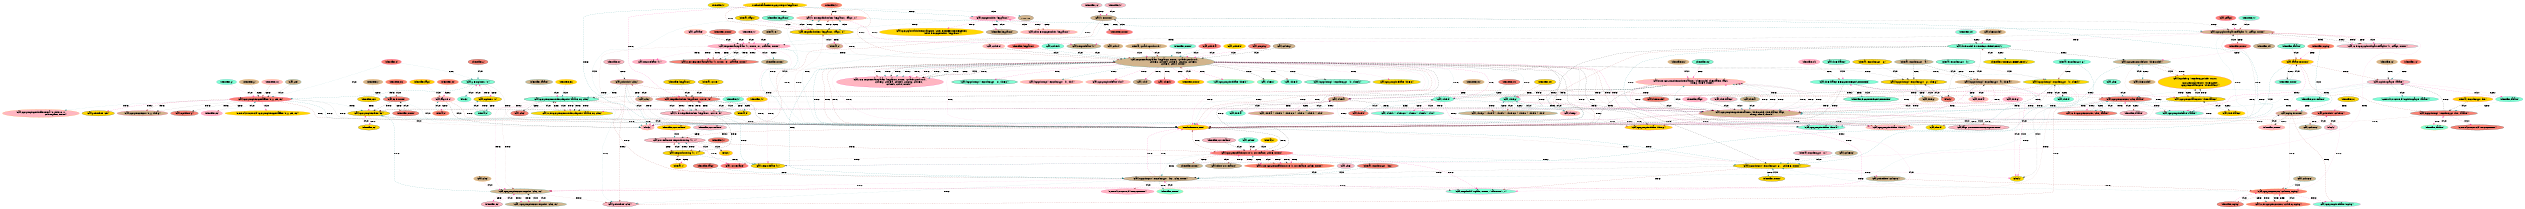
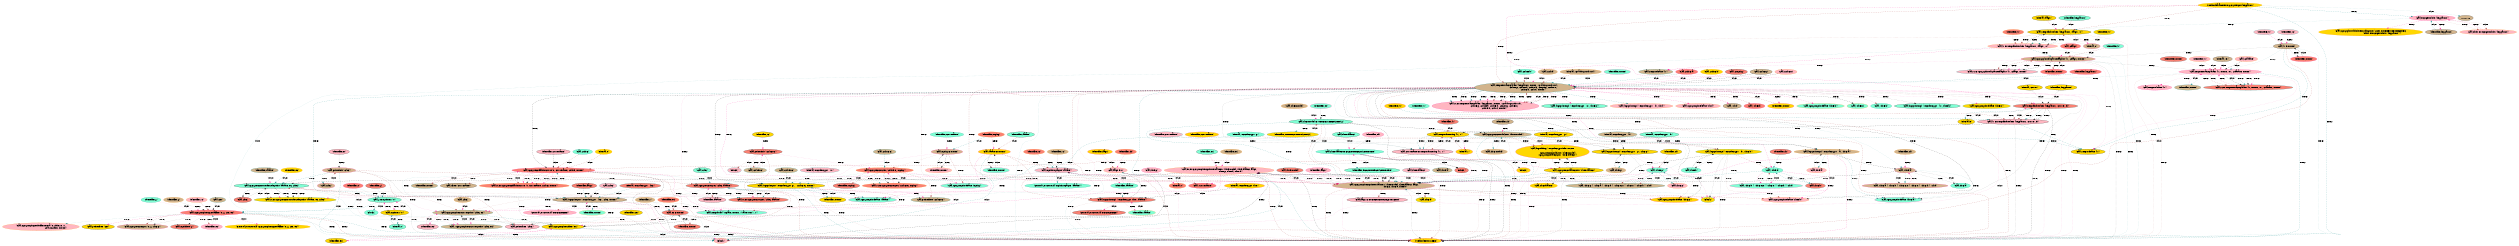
(932, 129) -> (1513, 186)
(2077, 185) -> (921, 178)
